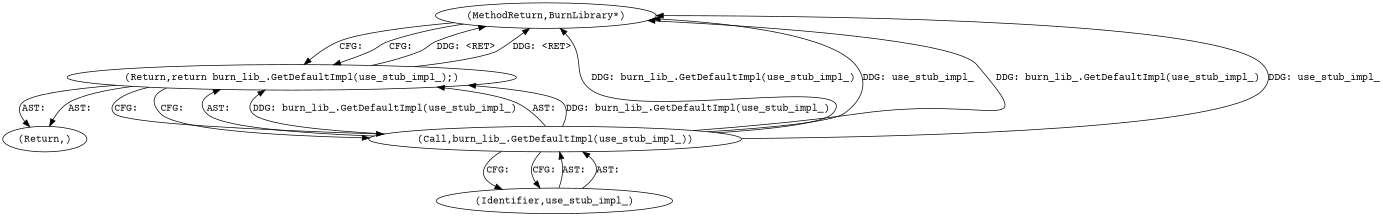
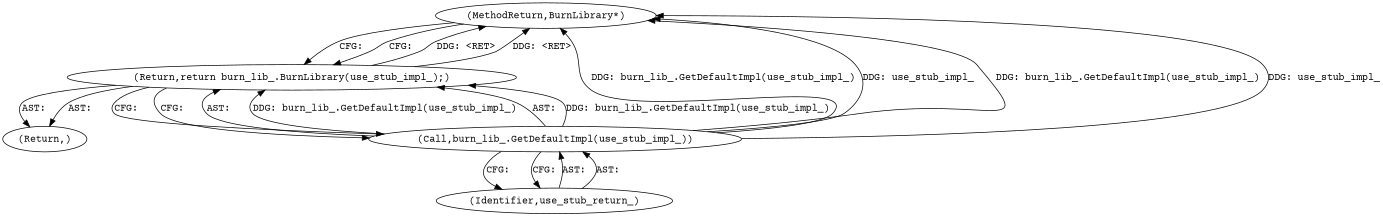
(292, 77) -> (292, 77)
(554, 201) -> (554, 201)
